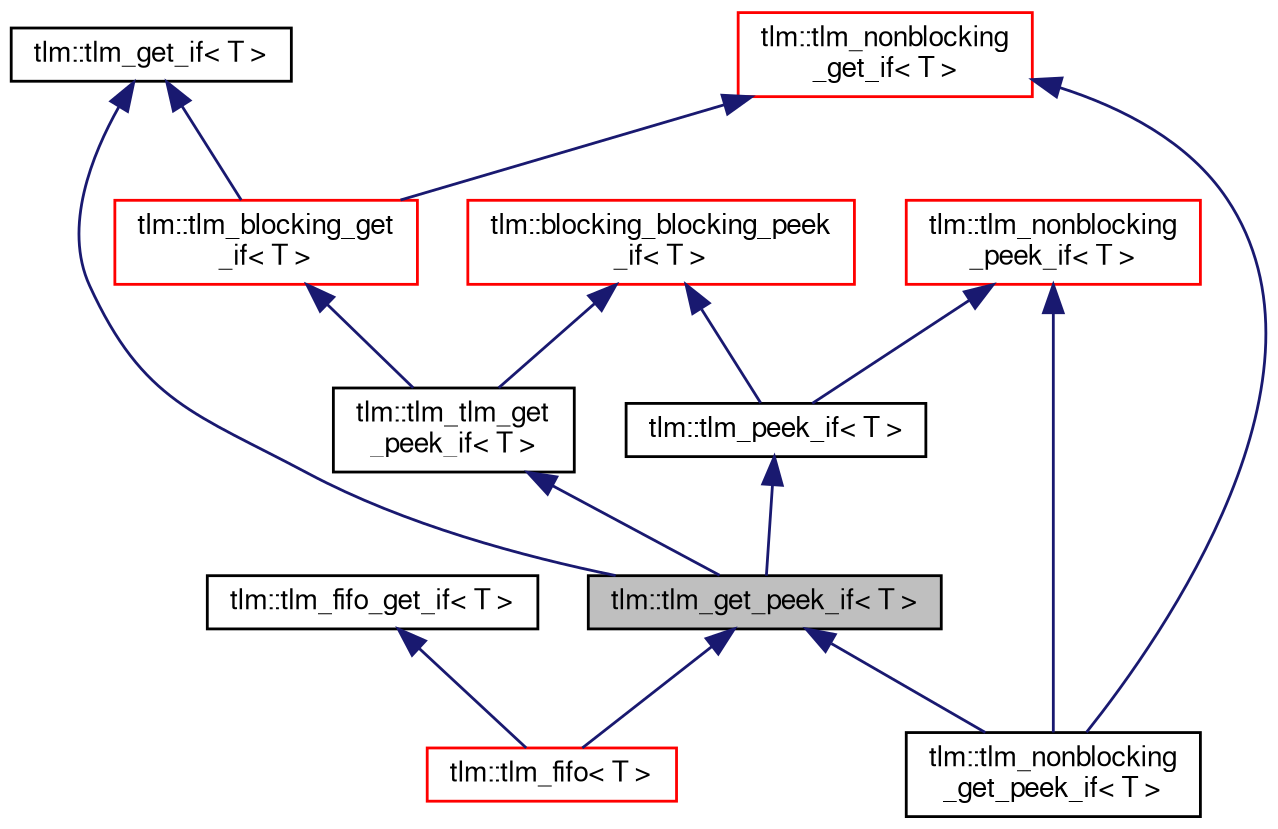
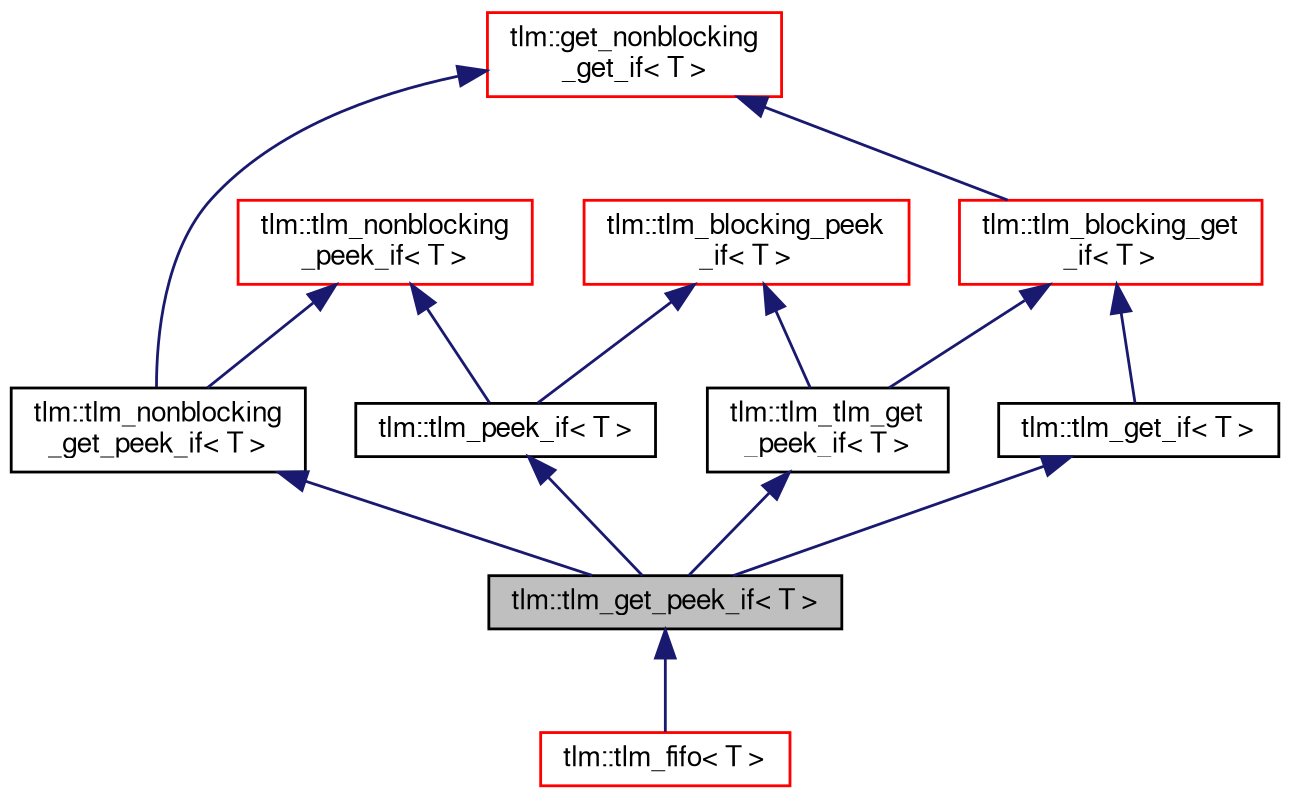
(885, 55) -> (635, 55)
(212, 153) -> (1128, 358)
(661, 242) -> (747, 242)
(373, 602) -> none
(908, 688) -> (449, 528)
